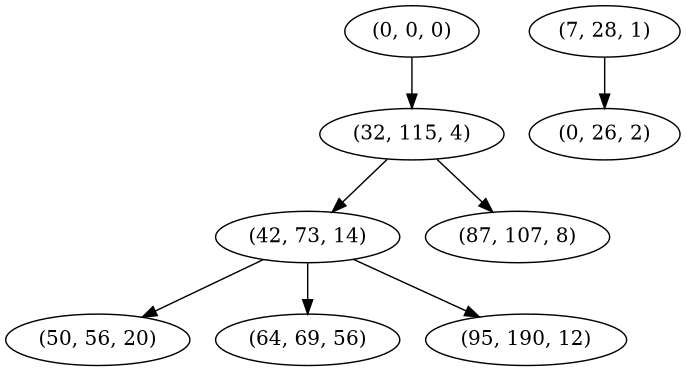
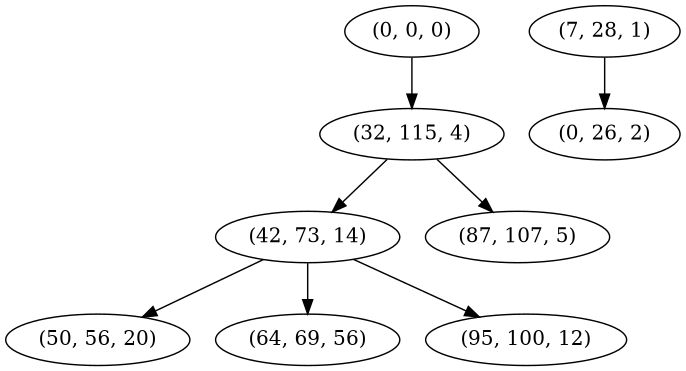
(518, 237) -> (518, 237)
(526, 340) -> (526, 340)
